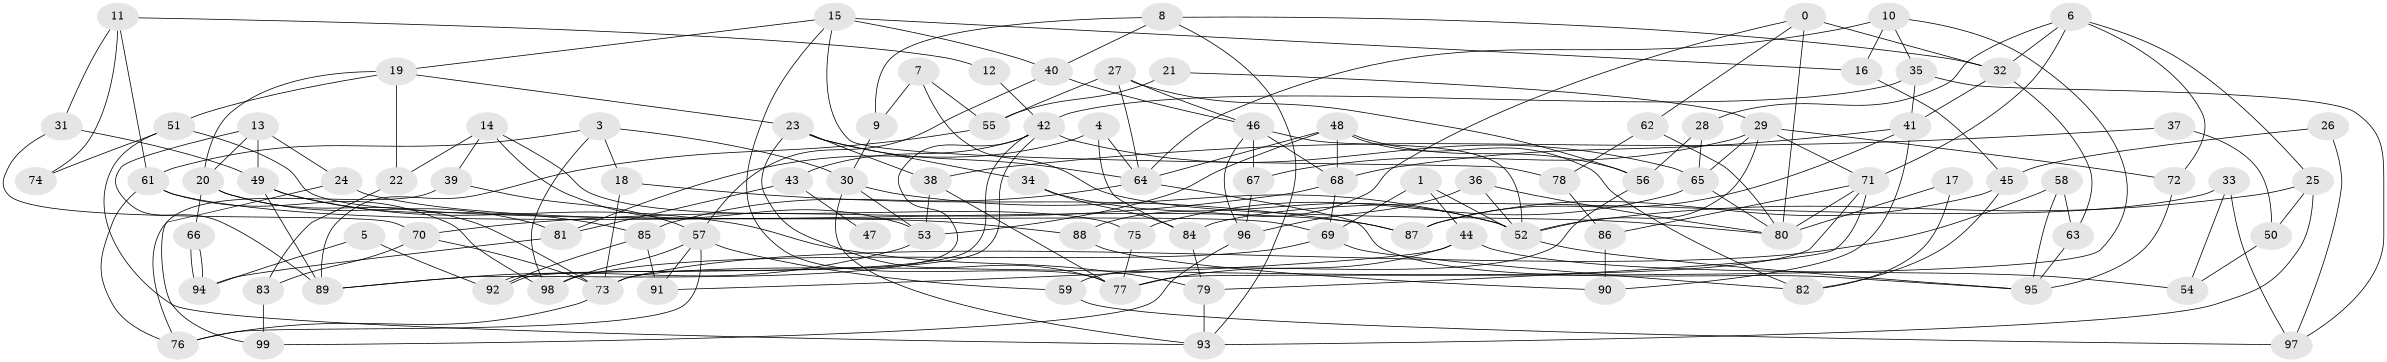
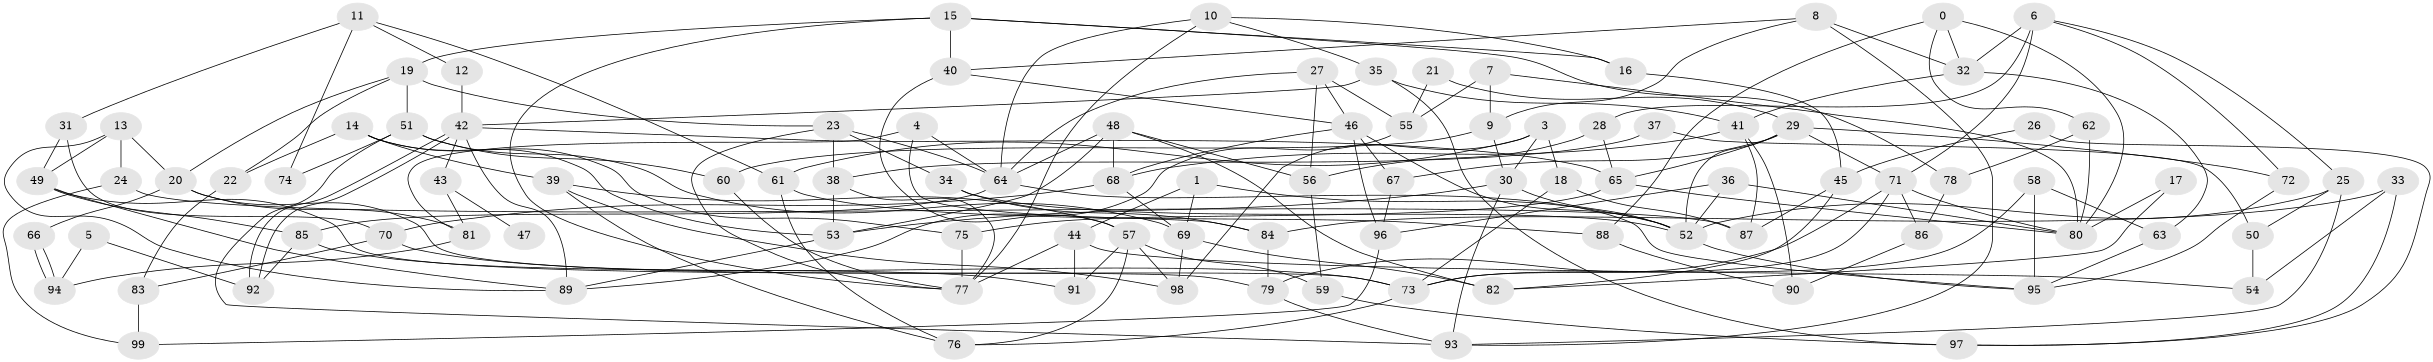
none -> (724, 181)
(453, 225) -> (860, 257)
